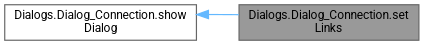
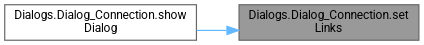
(224, 15) -> (212, 30)
